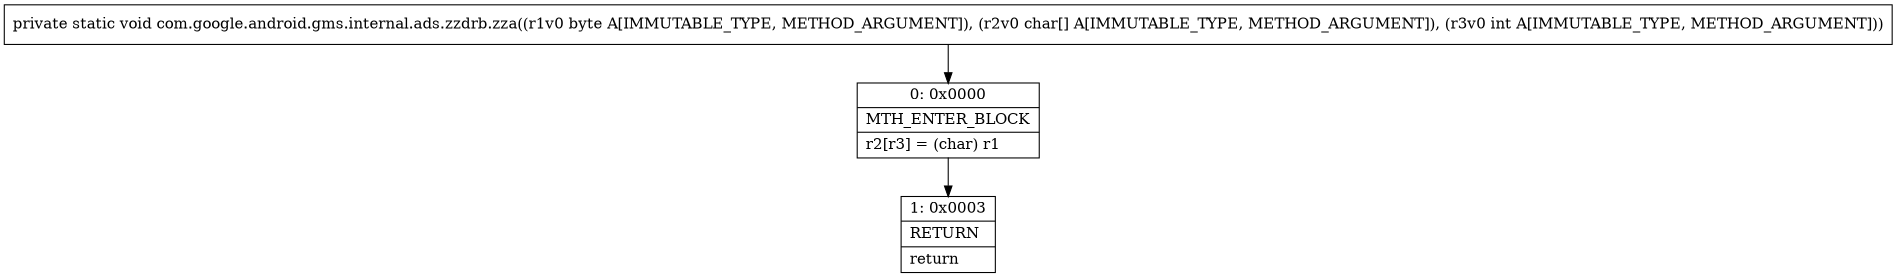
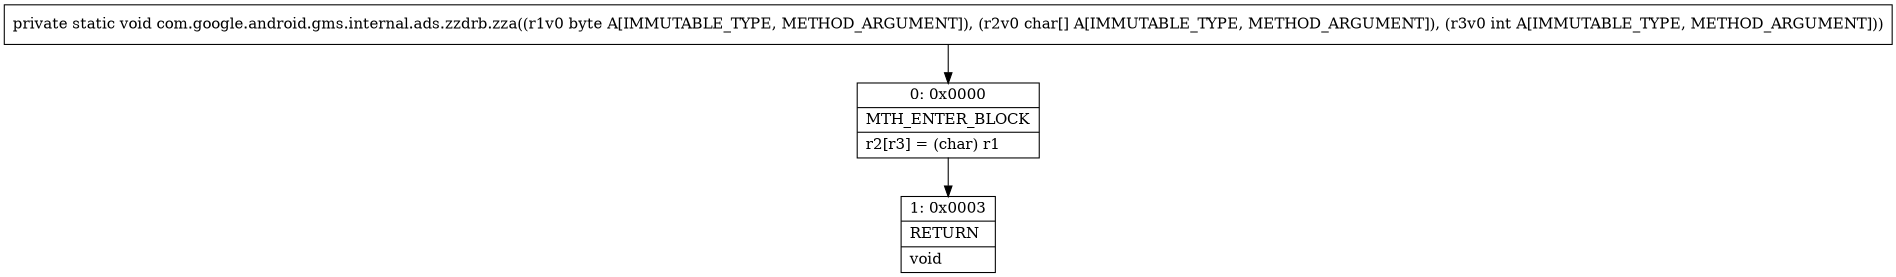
(934, 259) -> (926, 259)
